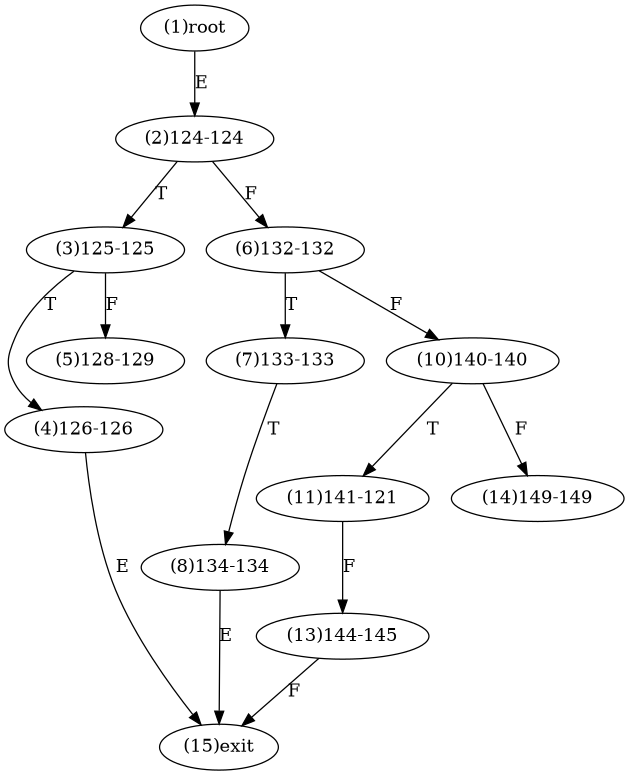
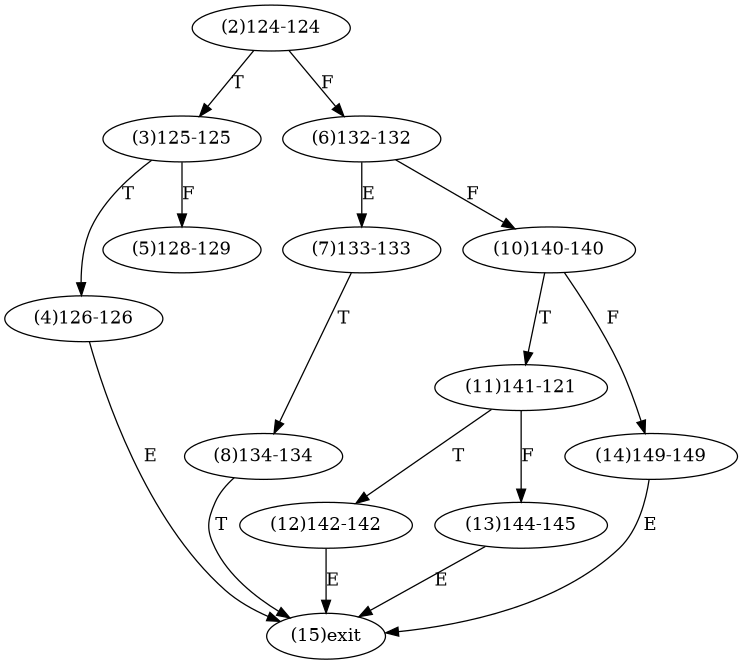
(195, 28) -> none
(292, 305) -> (369, 194)
none -> (326, 525)
none -> (551, 593)
(226, 636) -> (222, 525)
(294, 692) -> (441, 581)
